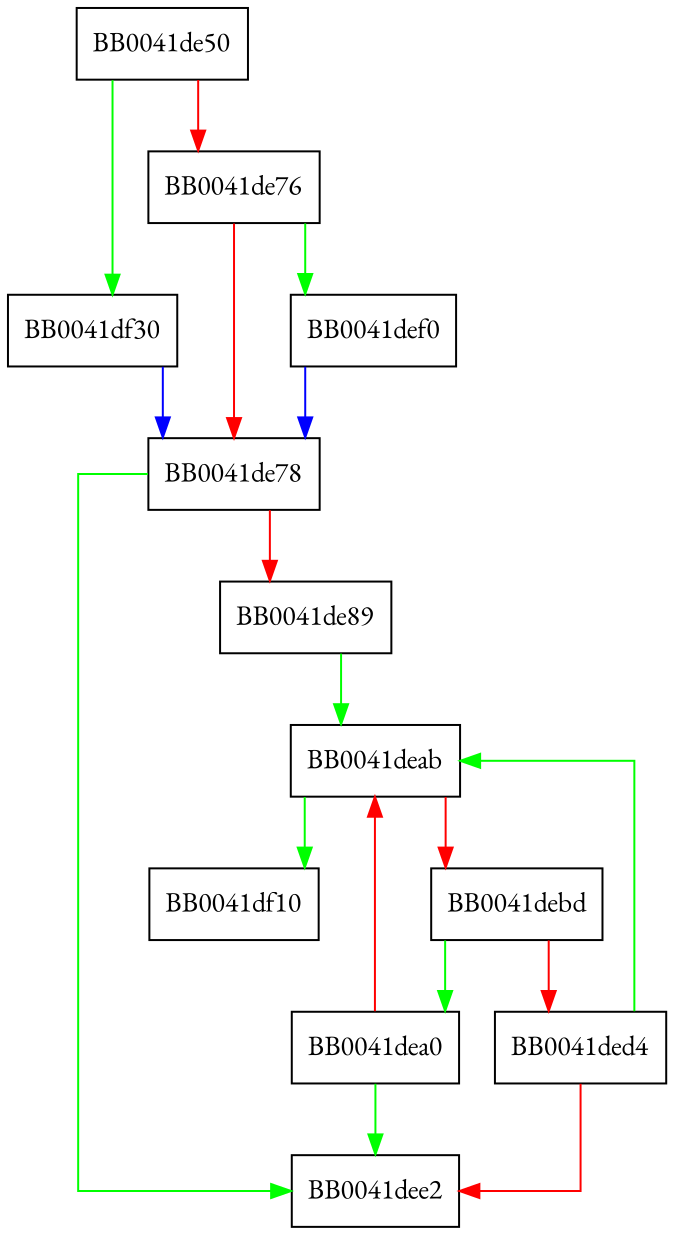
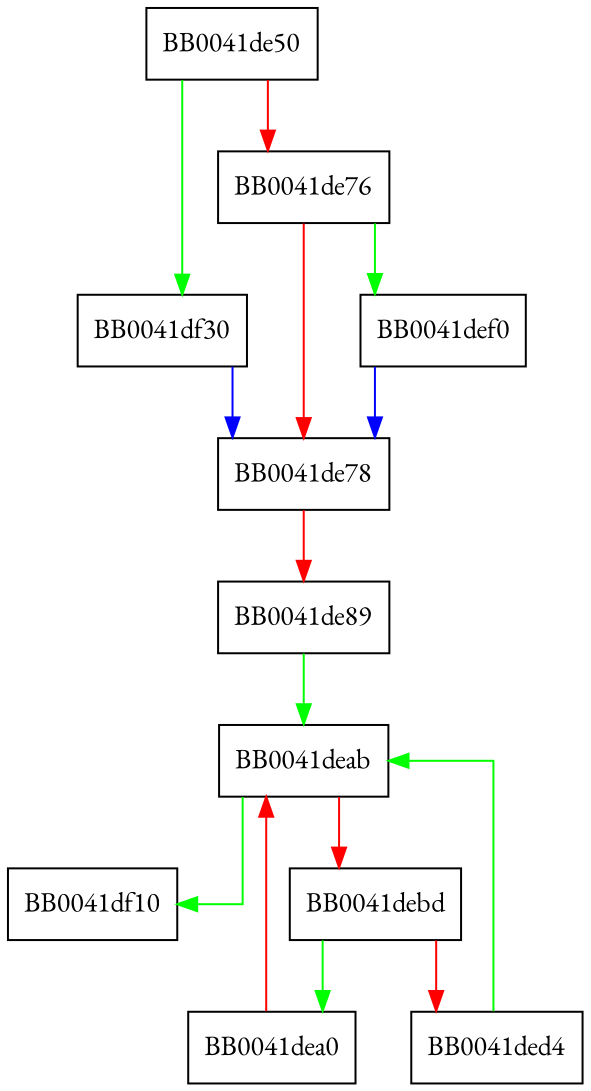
(375, 1191) -> none
